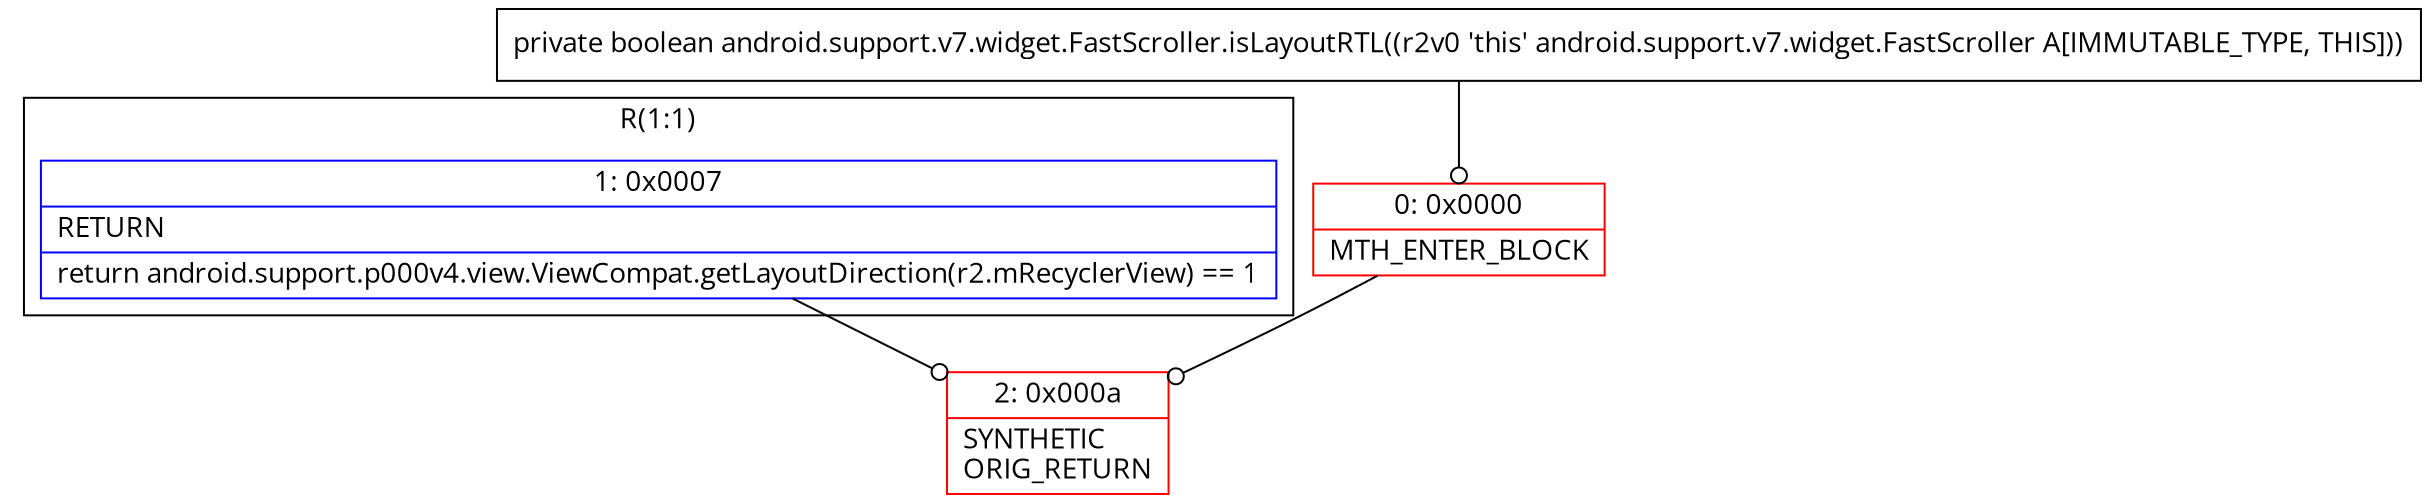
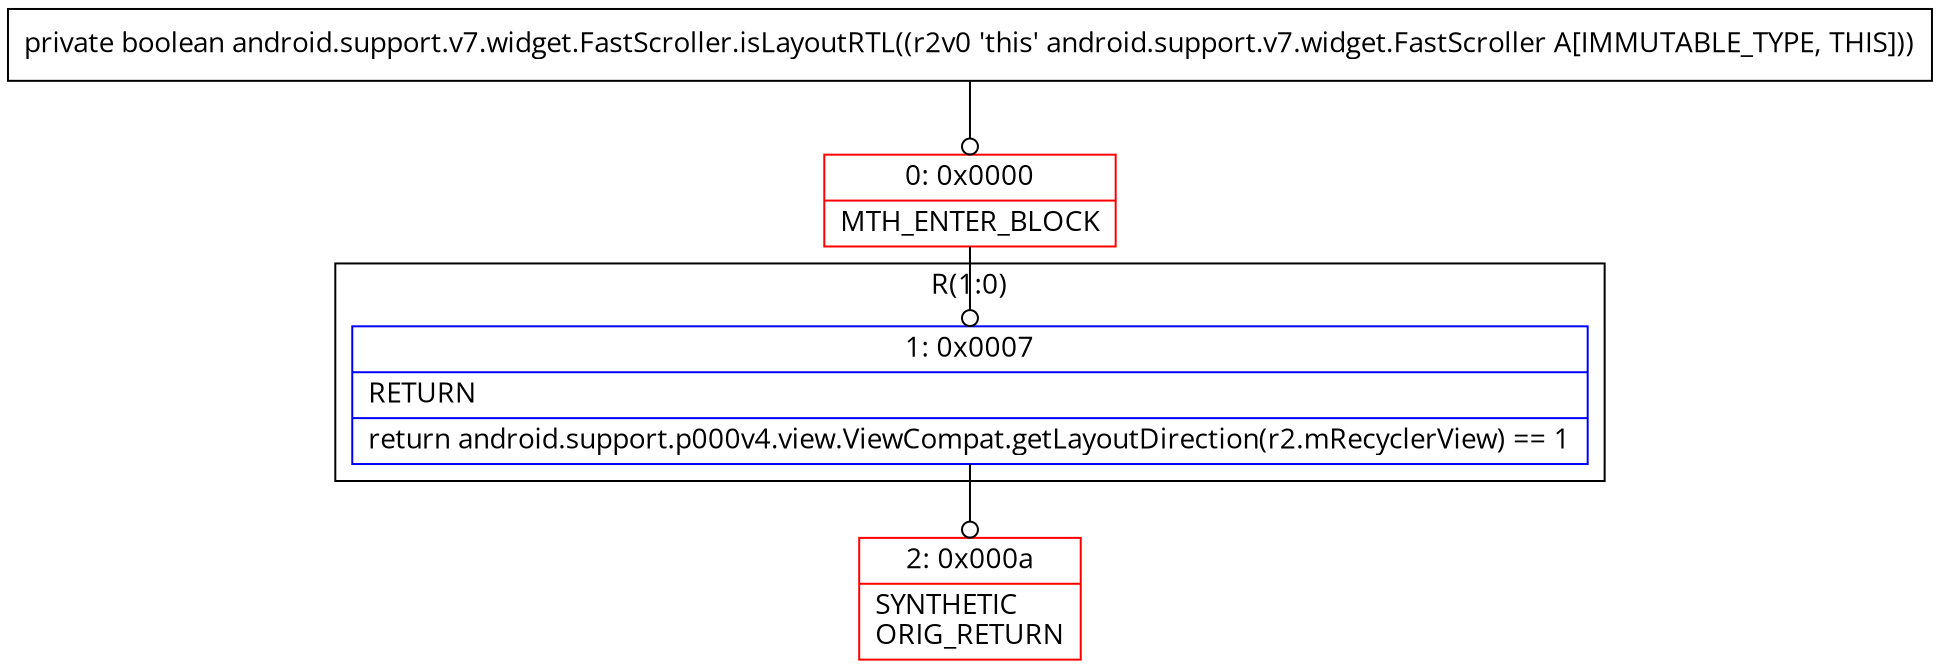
(659, 121) -> (970, 286)
(1276, 328) -> (970, 278)
